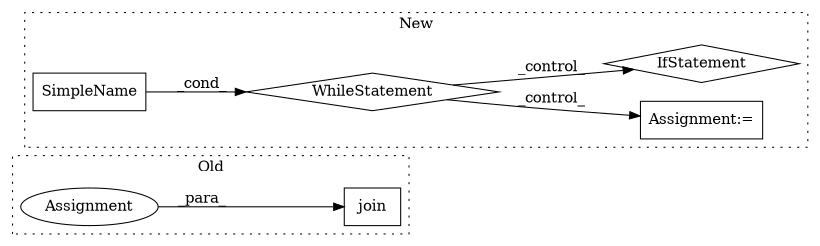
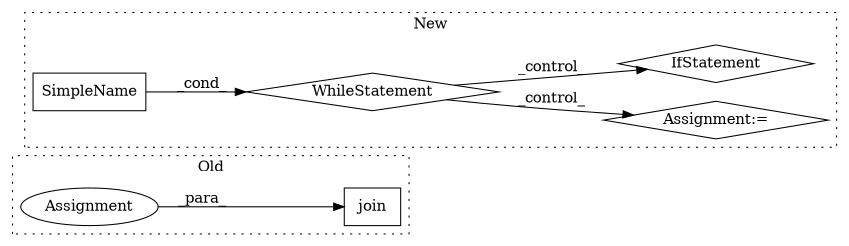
(702, 120) -> (716, 120)
